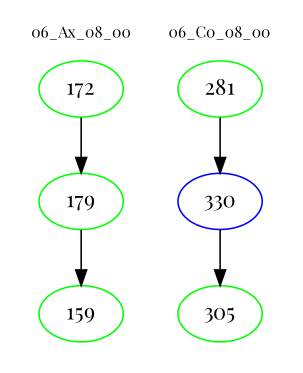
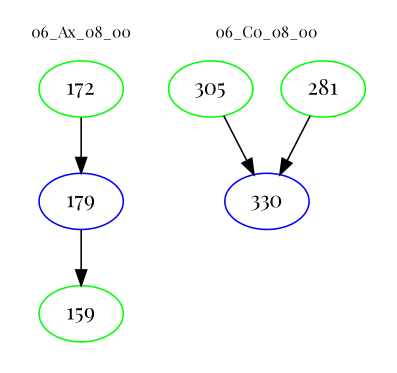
(81, 201) -> (81, 201)
(220, 250) -> (235, 138)
